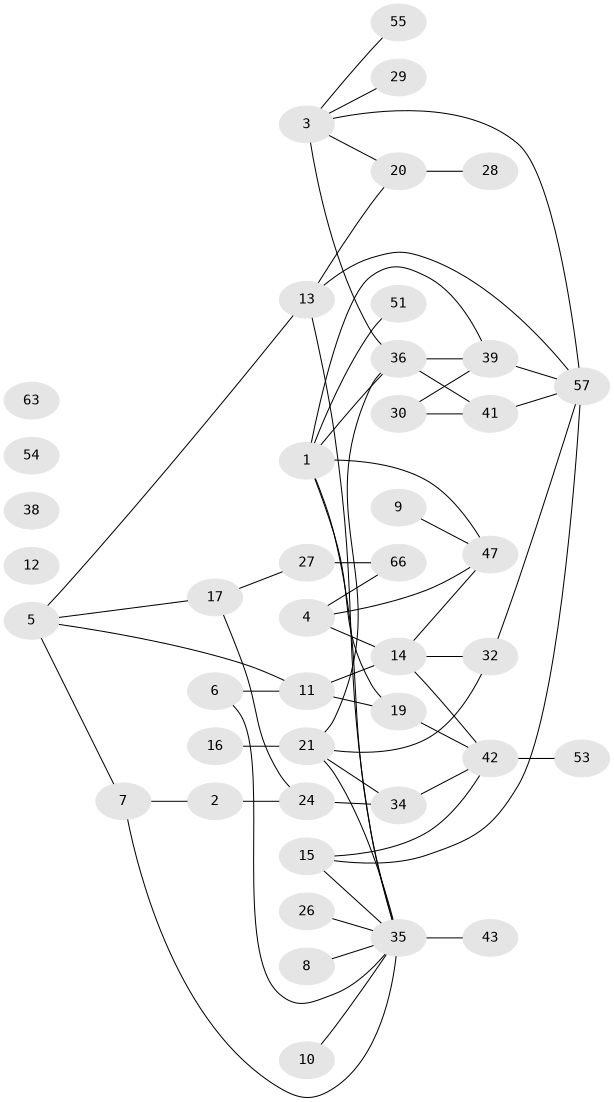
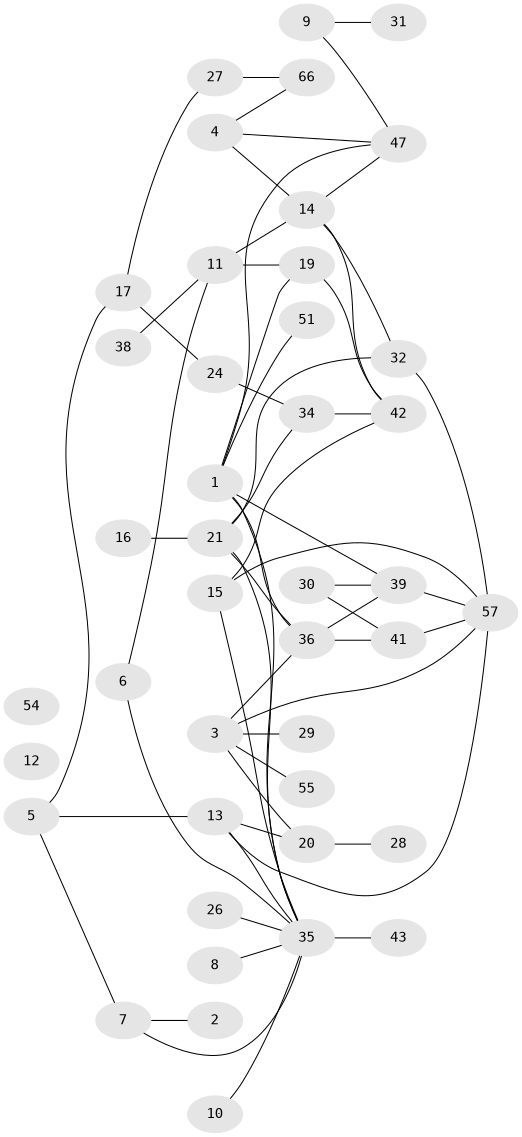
none -> (399, 22)
(32, 401) -> none
(174, 645) -> (169, 306)
(582, 758) -> none
(261, 801) -> none
